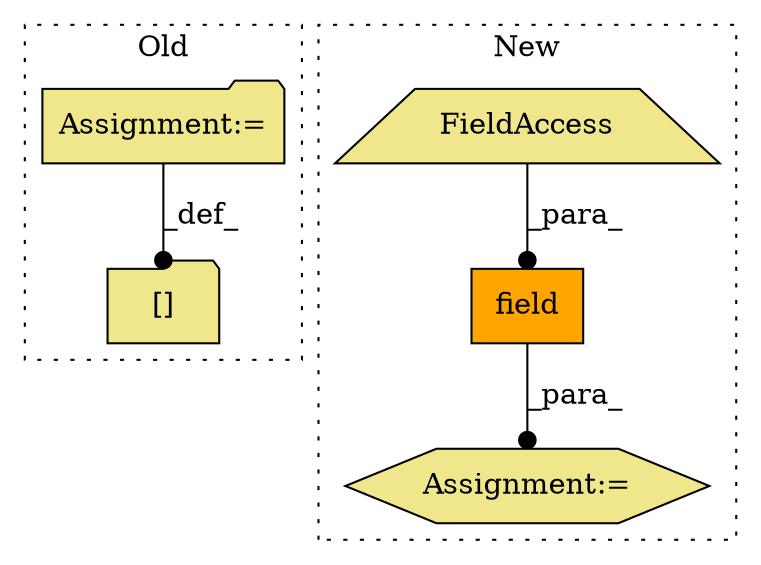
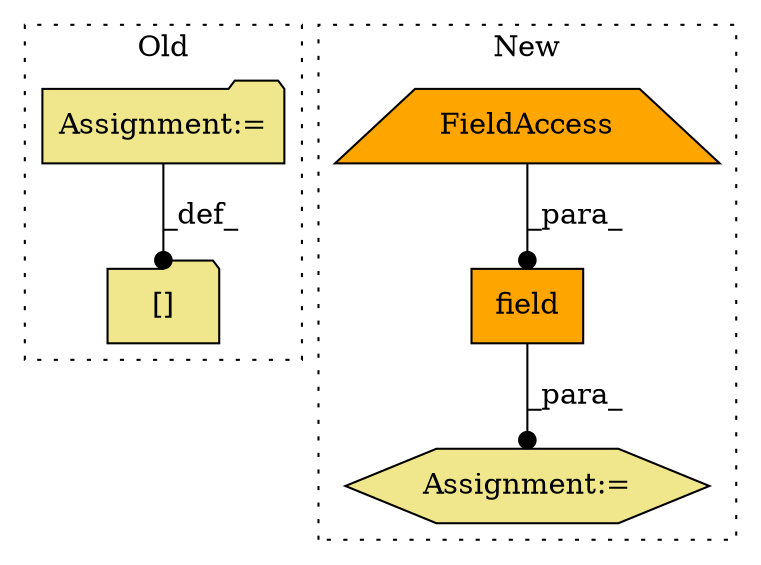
(527, 126) -> (527, 126)
